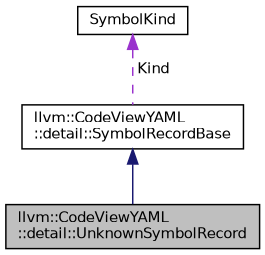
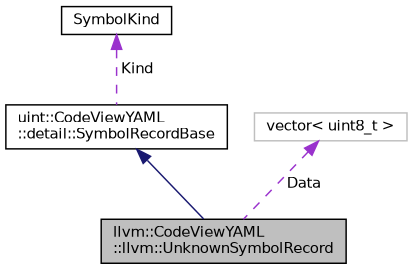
(133, 127) -> (117, 127)
none -> (331, 127)
(133, 227) -> (224, 241)
